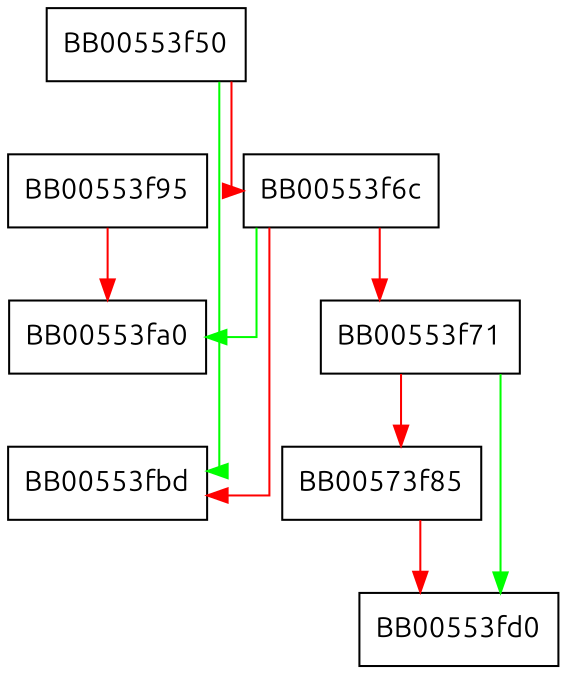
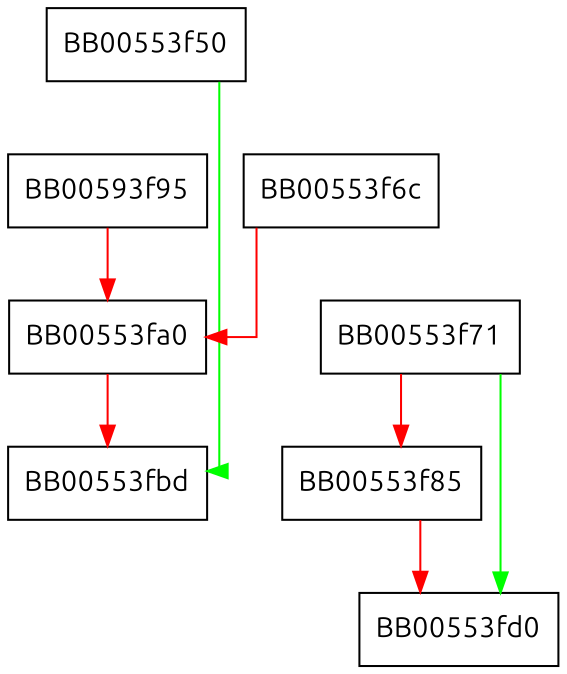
(231, 137) -> none
(108, 191) -> (108, 191)
(380, 254) -> none
(257, 297) -> (257, 297)
(269, 382) -> (108, 400)
(382, 483) -> (382, 483)
